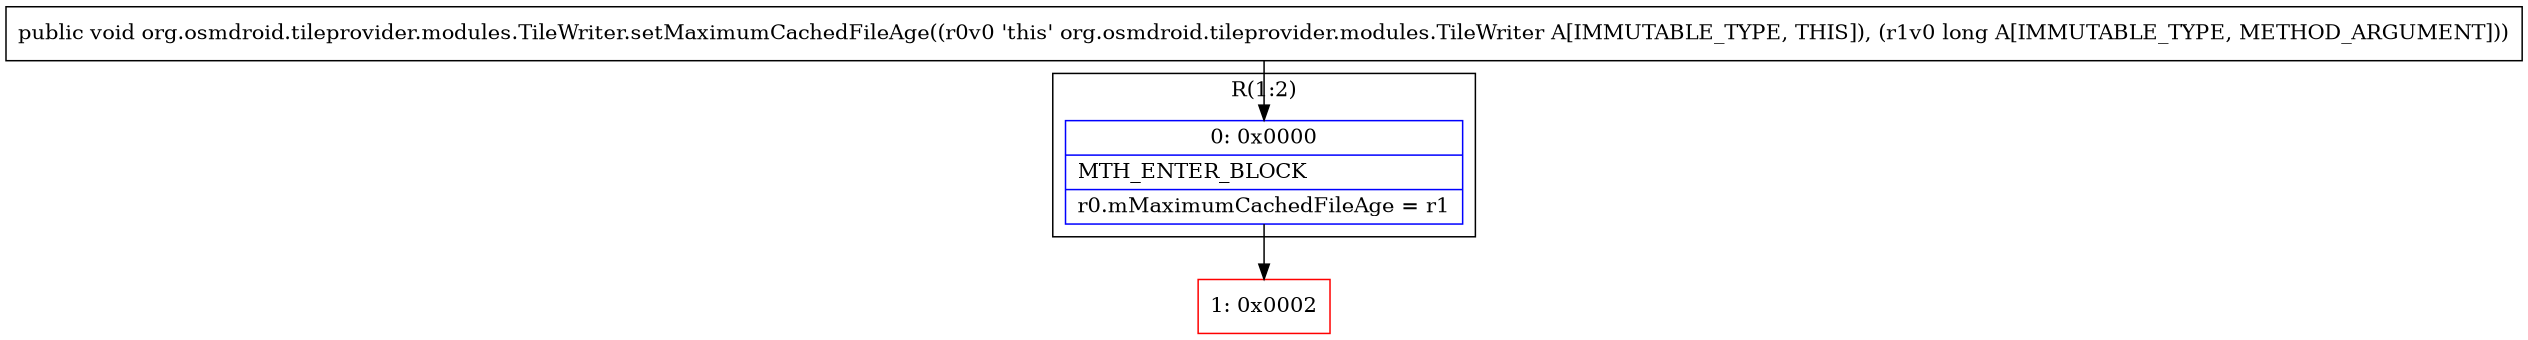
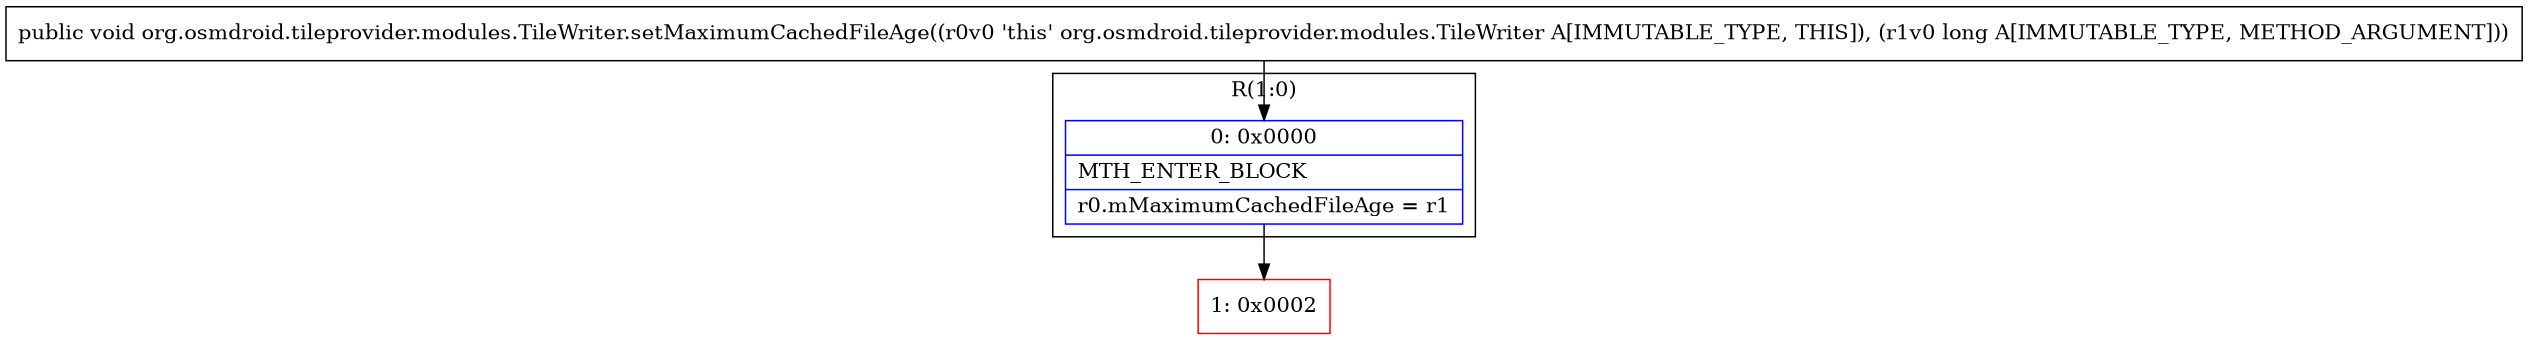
(1264, 91) -> (1264, 91)
